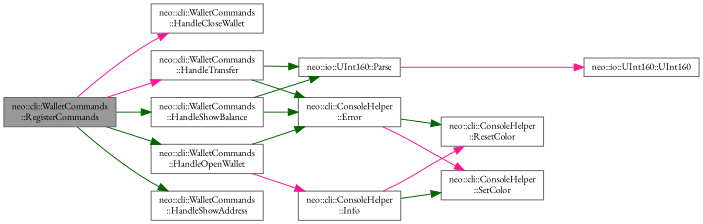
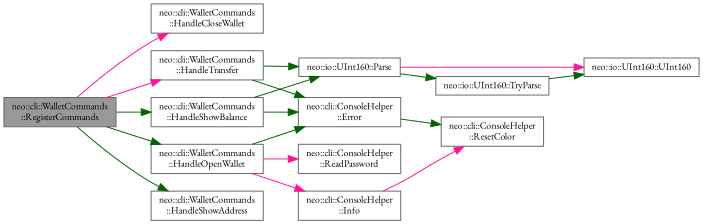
none -> (492, 86)
none -> (350, 159)
(492, 185) -> none
